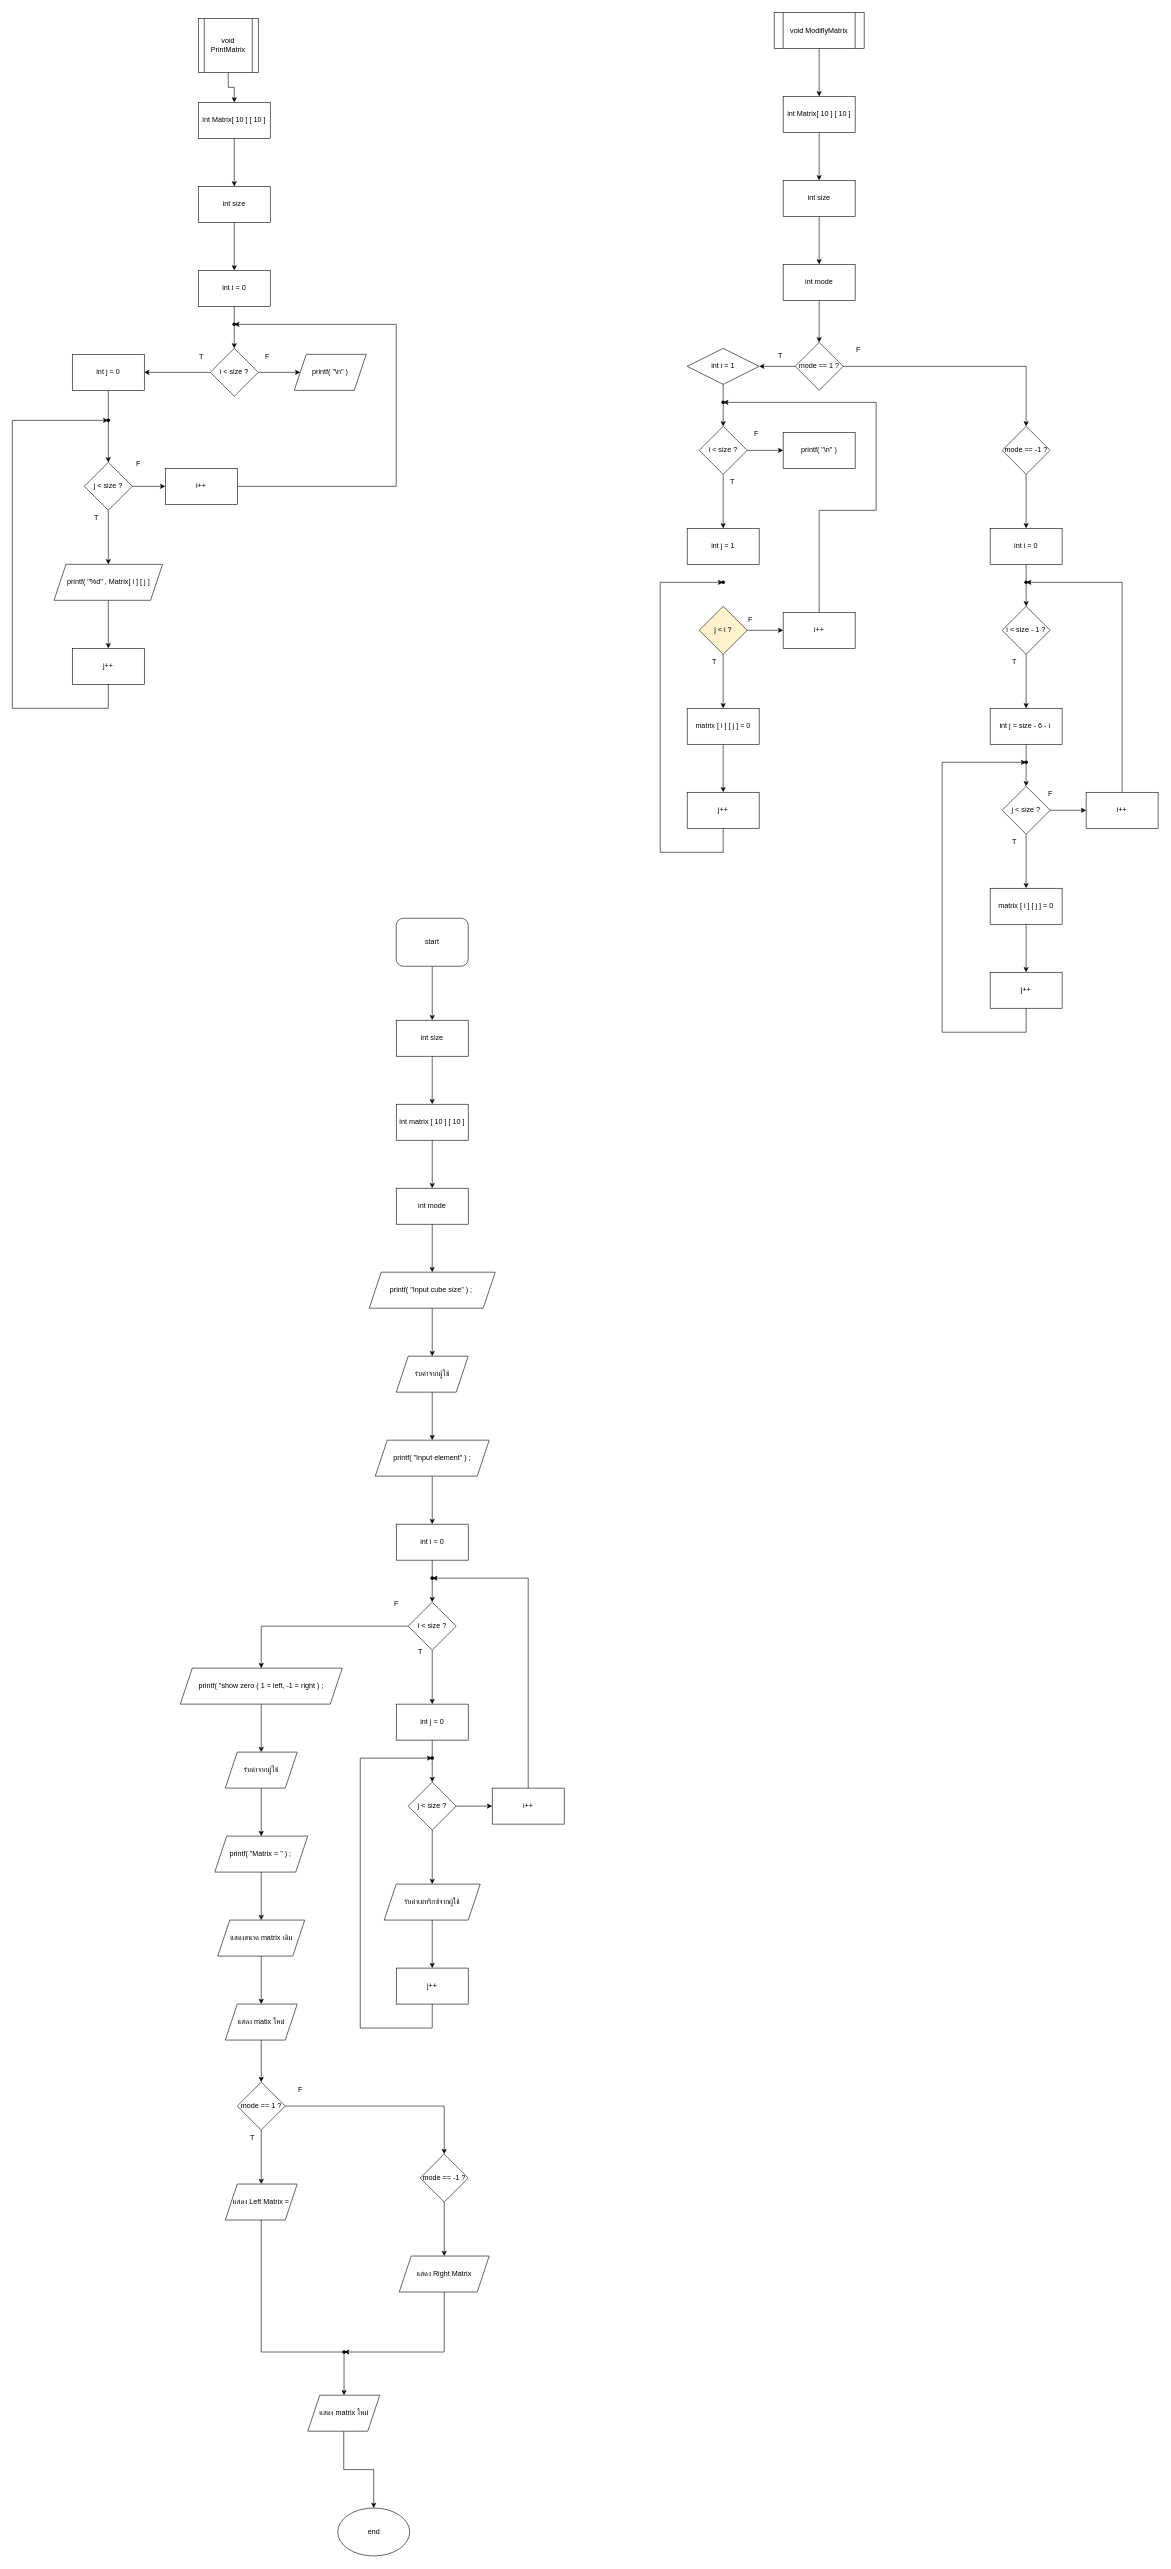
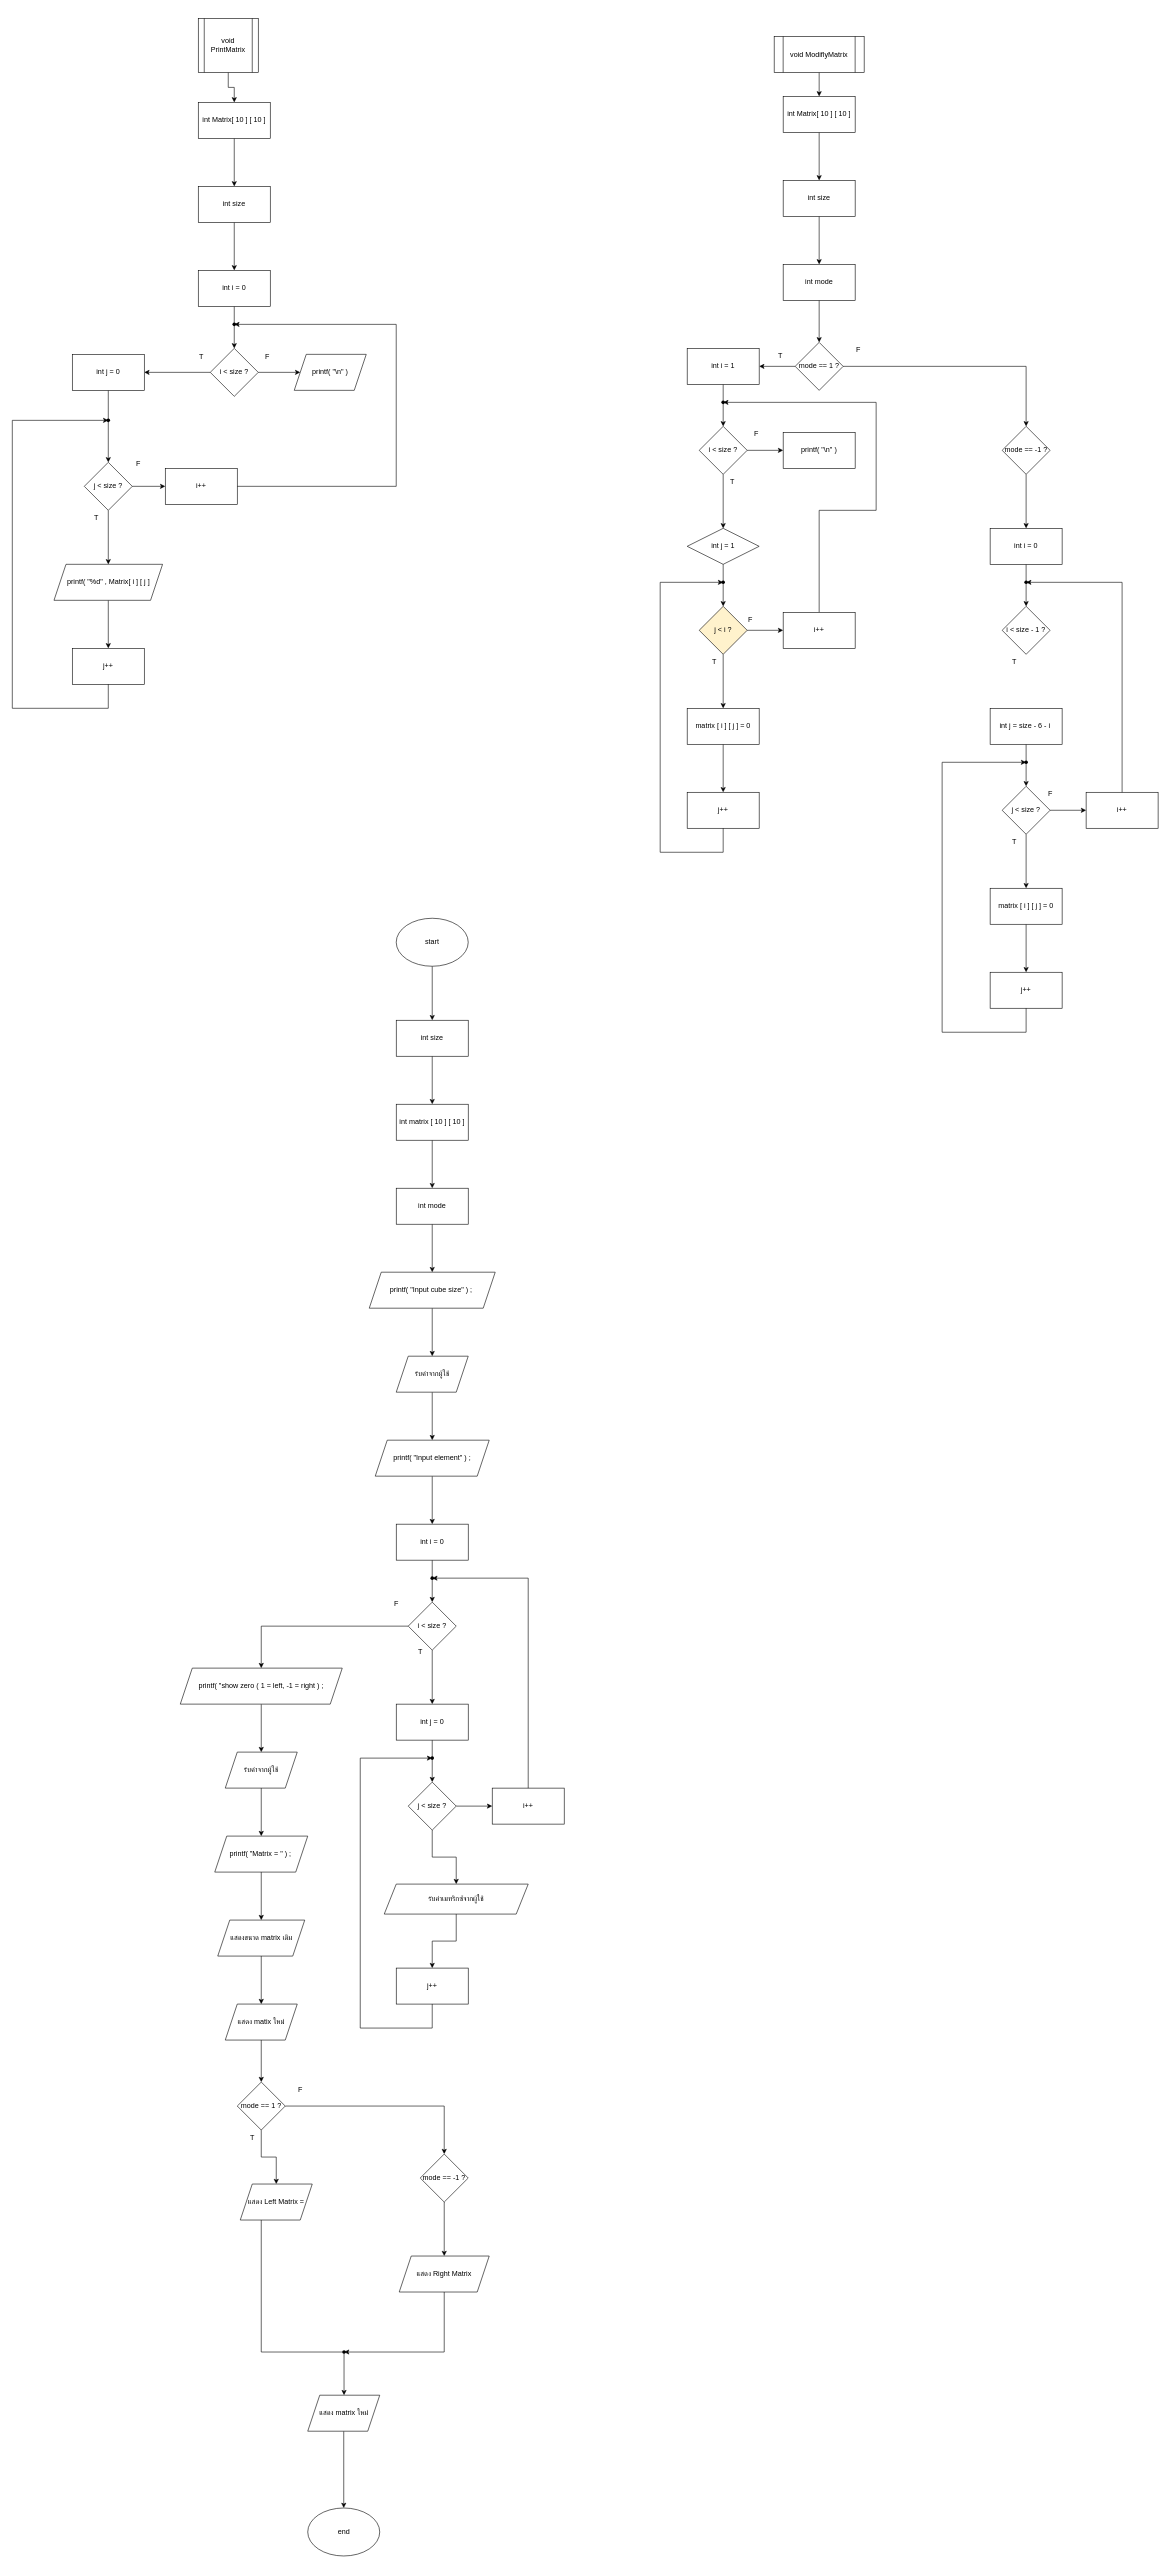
(819, 30) -> (819, 54)
(723, 366) -> (723, 366)
(723, 546) -> (723, 546)
none -> (723, 600)
(1026, 702) -> none
(432, 942) -> (432, 942)
(432, 1902) -> (456, 1899)
(261, 2202) -> (276, 2202)
(374, 2532) -> (344, 2532)
